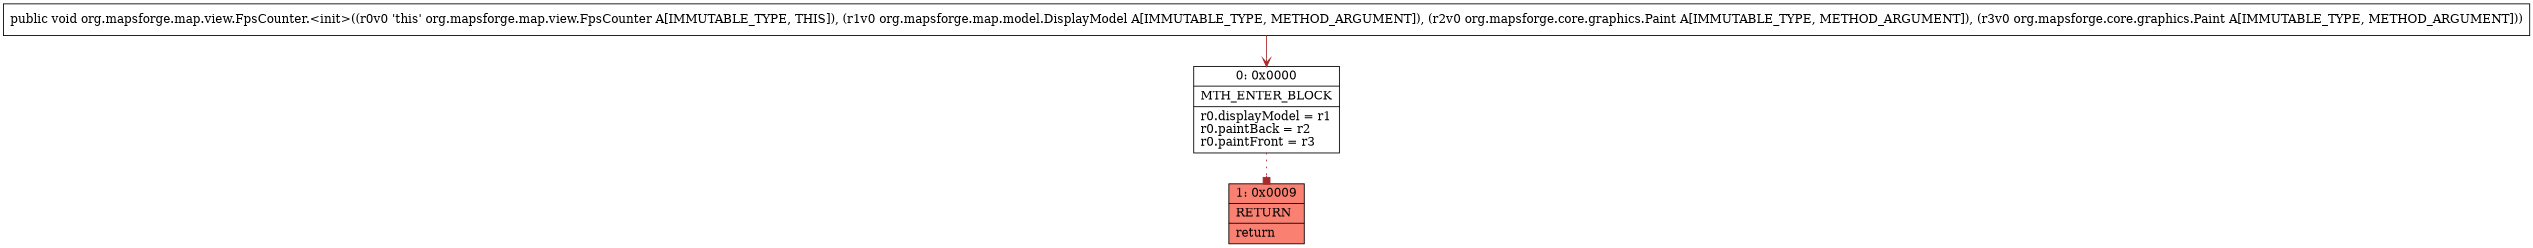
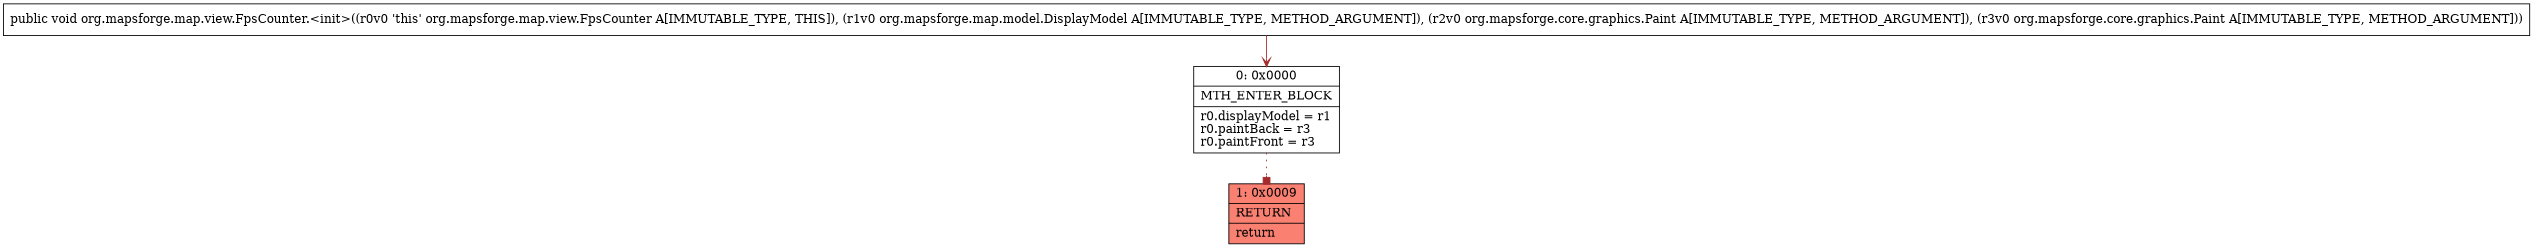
(1256, 129) -> (1256, 129)
